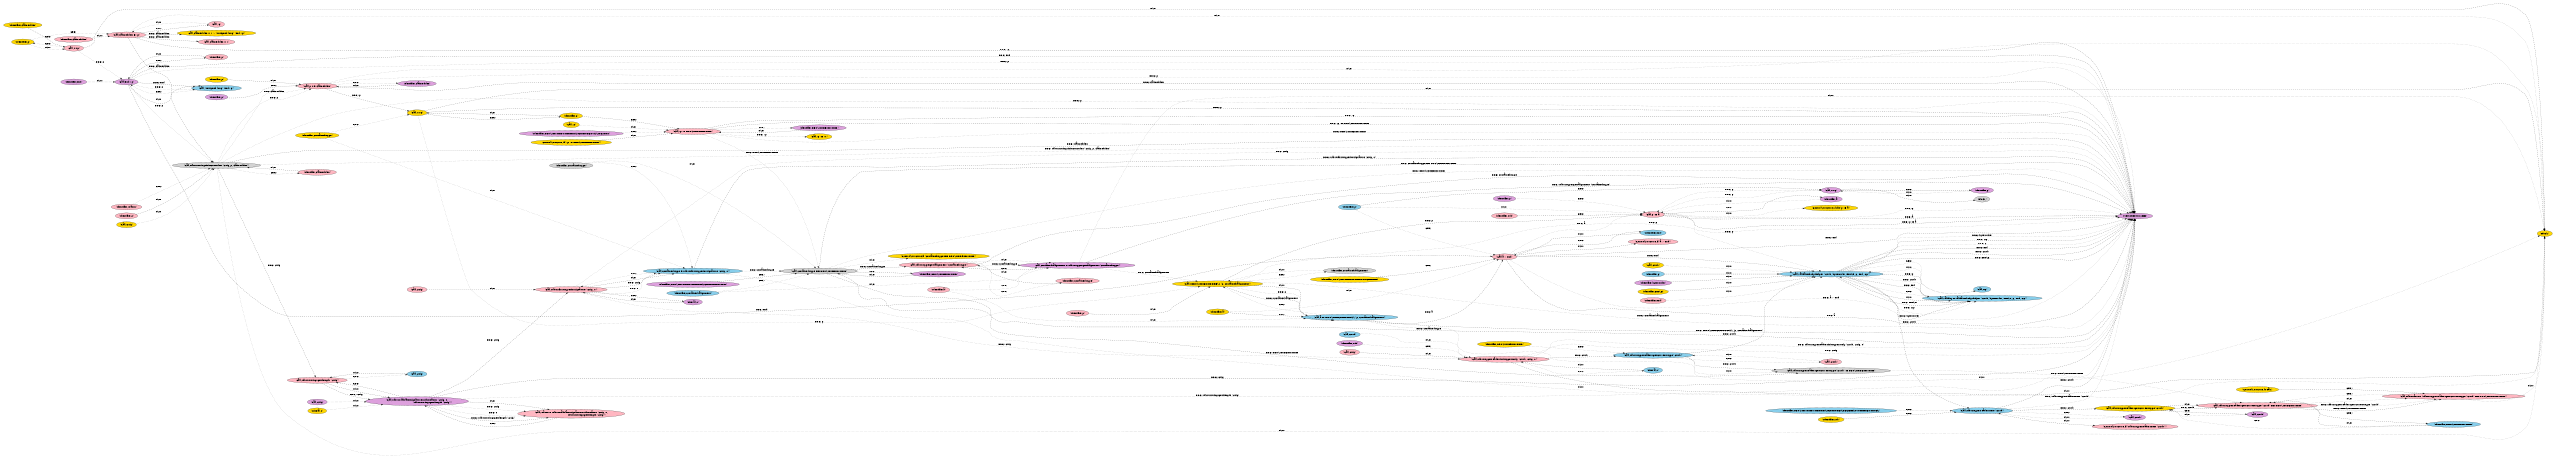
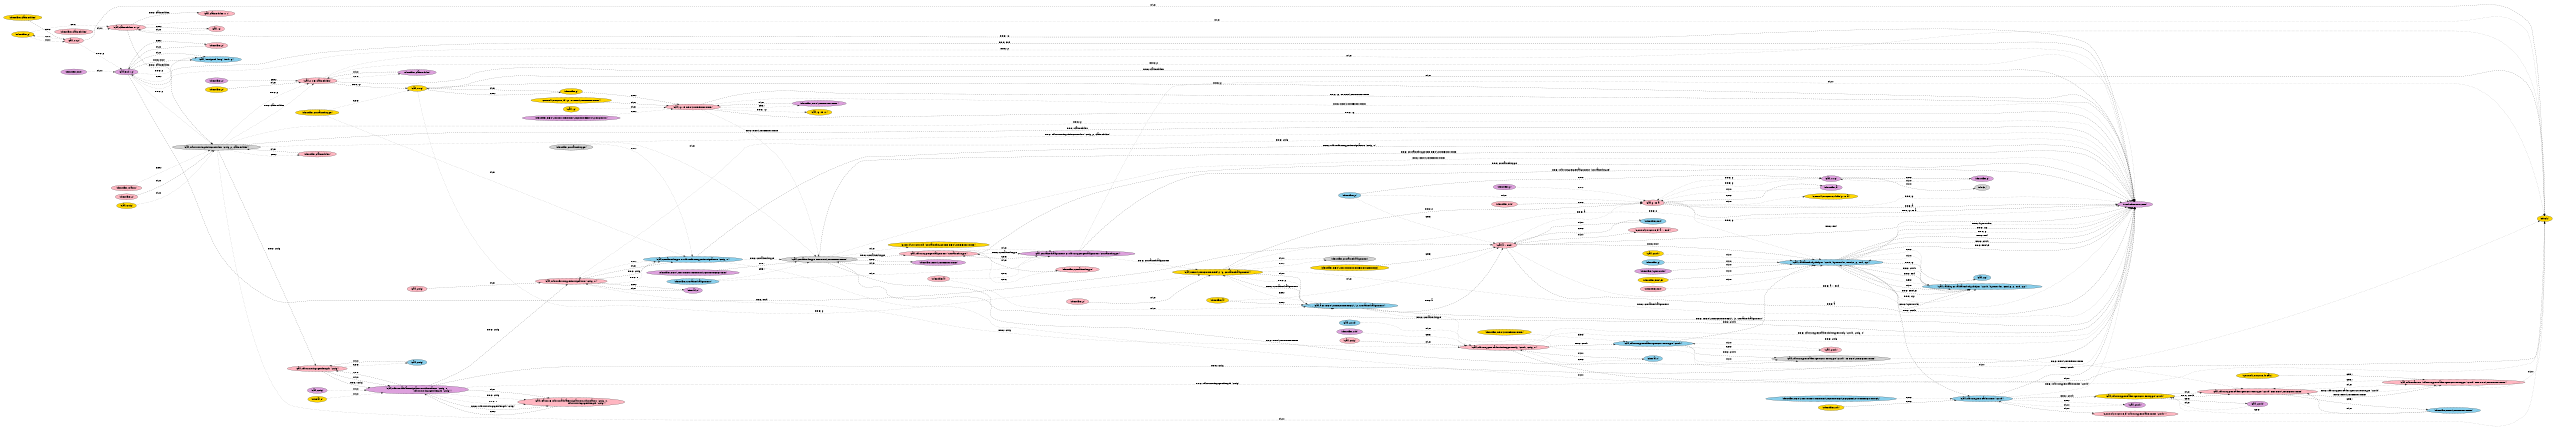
(216, 33) -> none
(571, 134) -> (571, 118)
